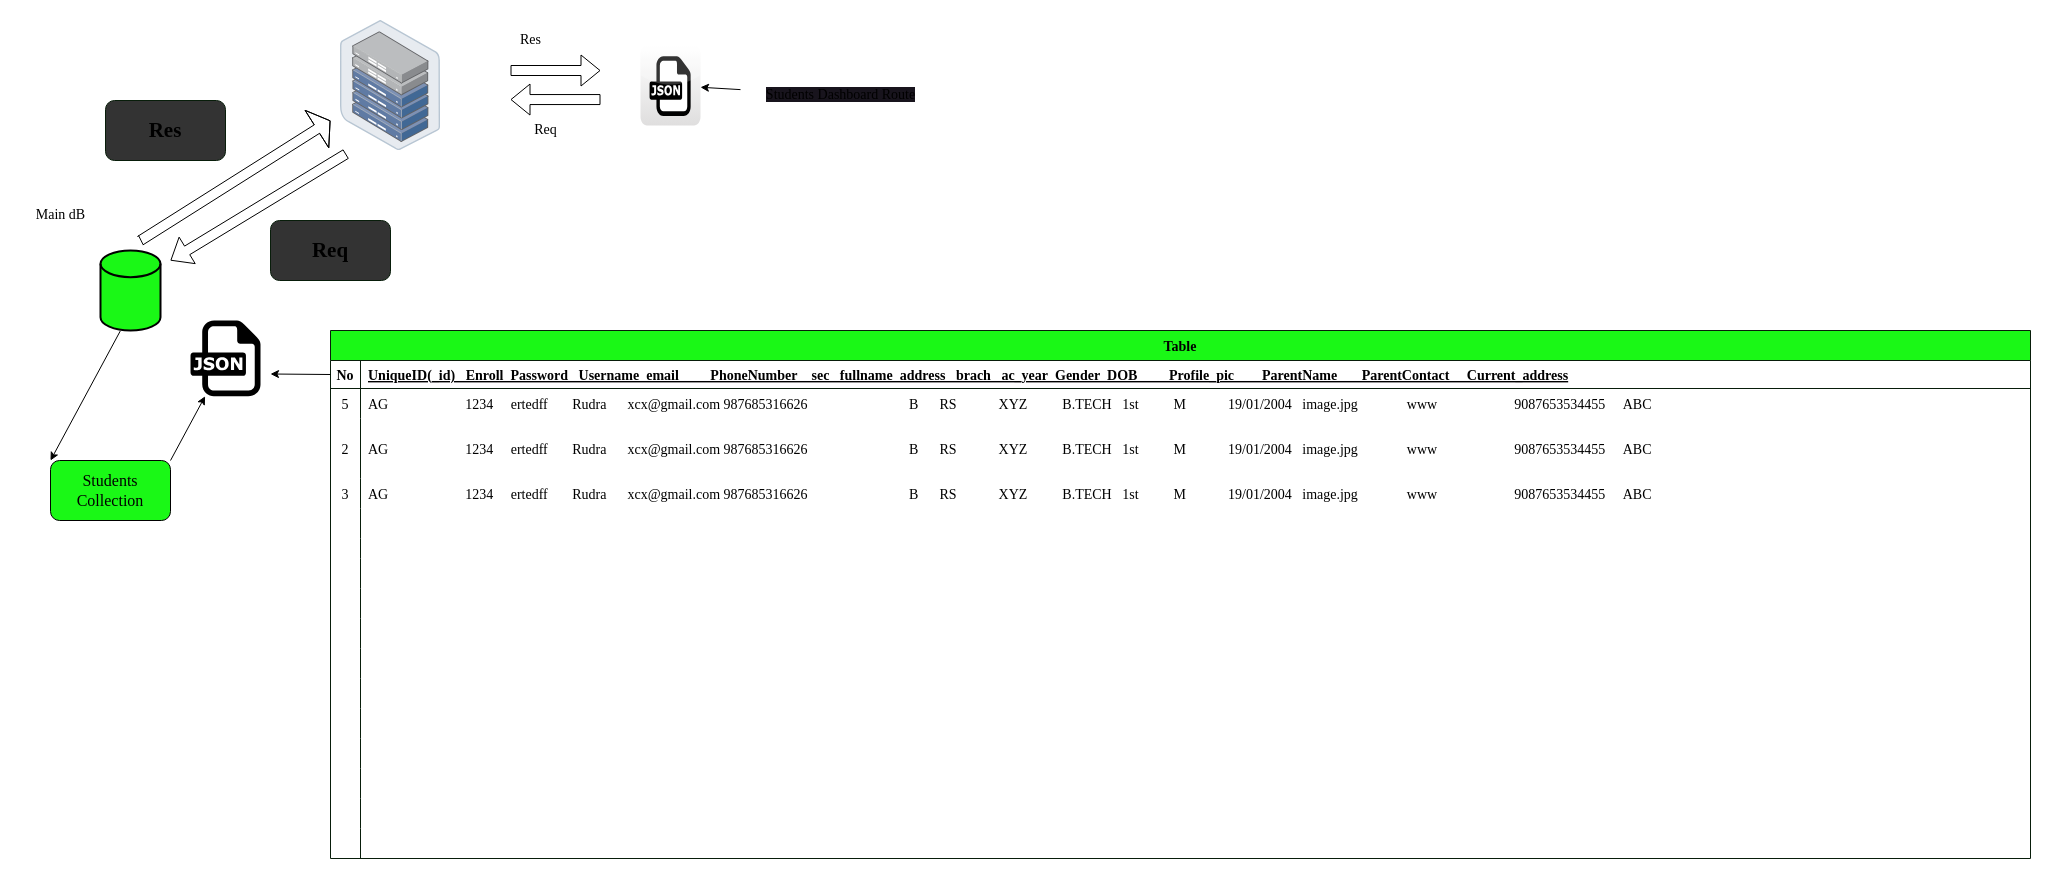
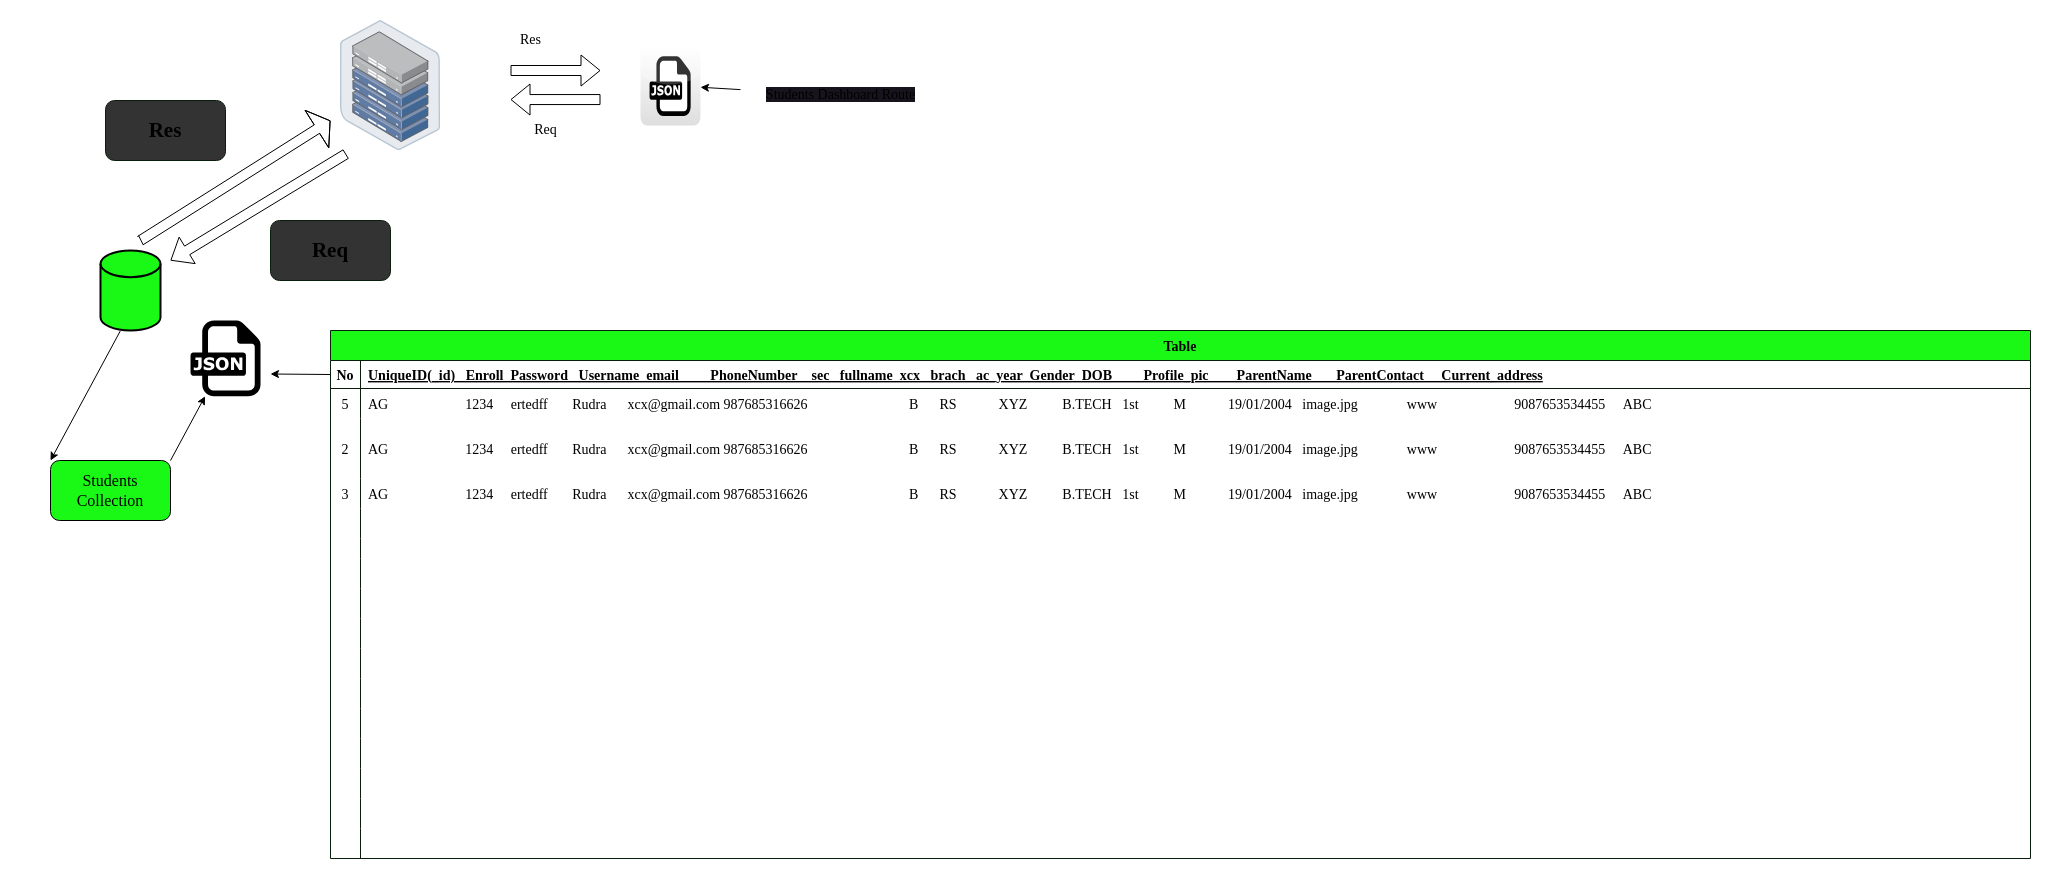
(61, 216) -> none
(1103, 375) -> (1087, 375)
